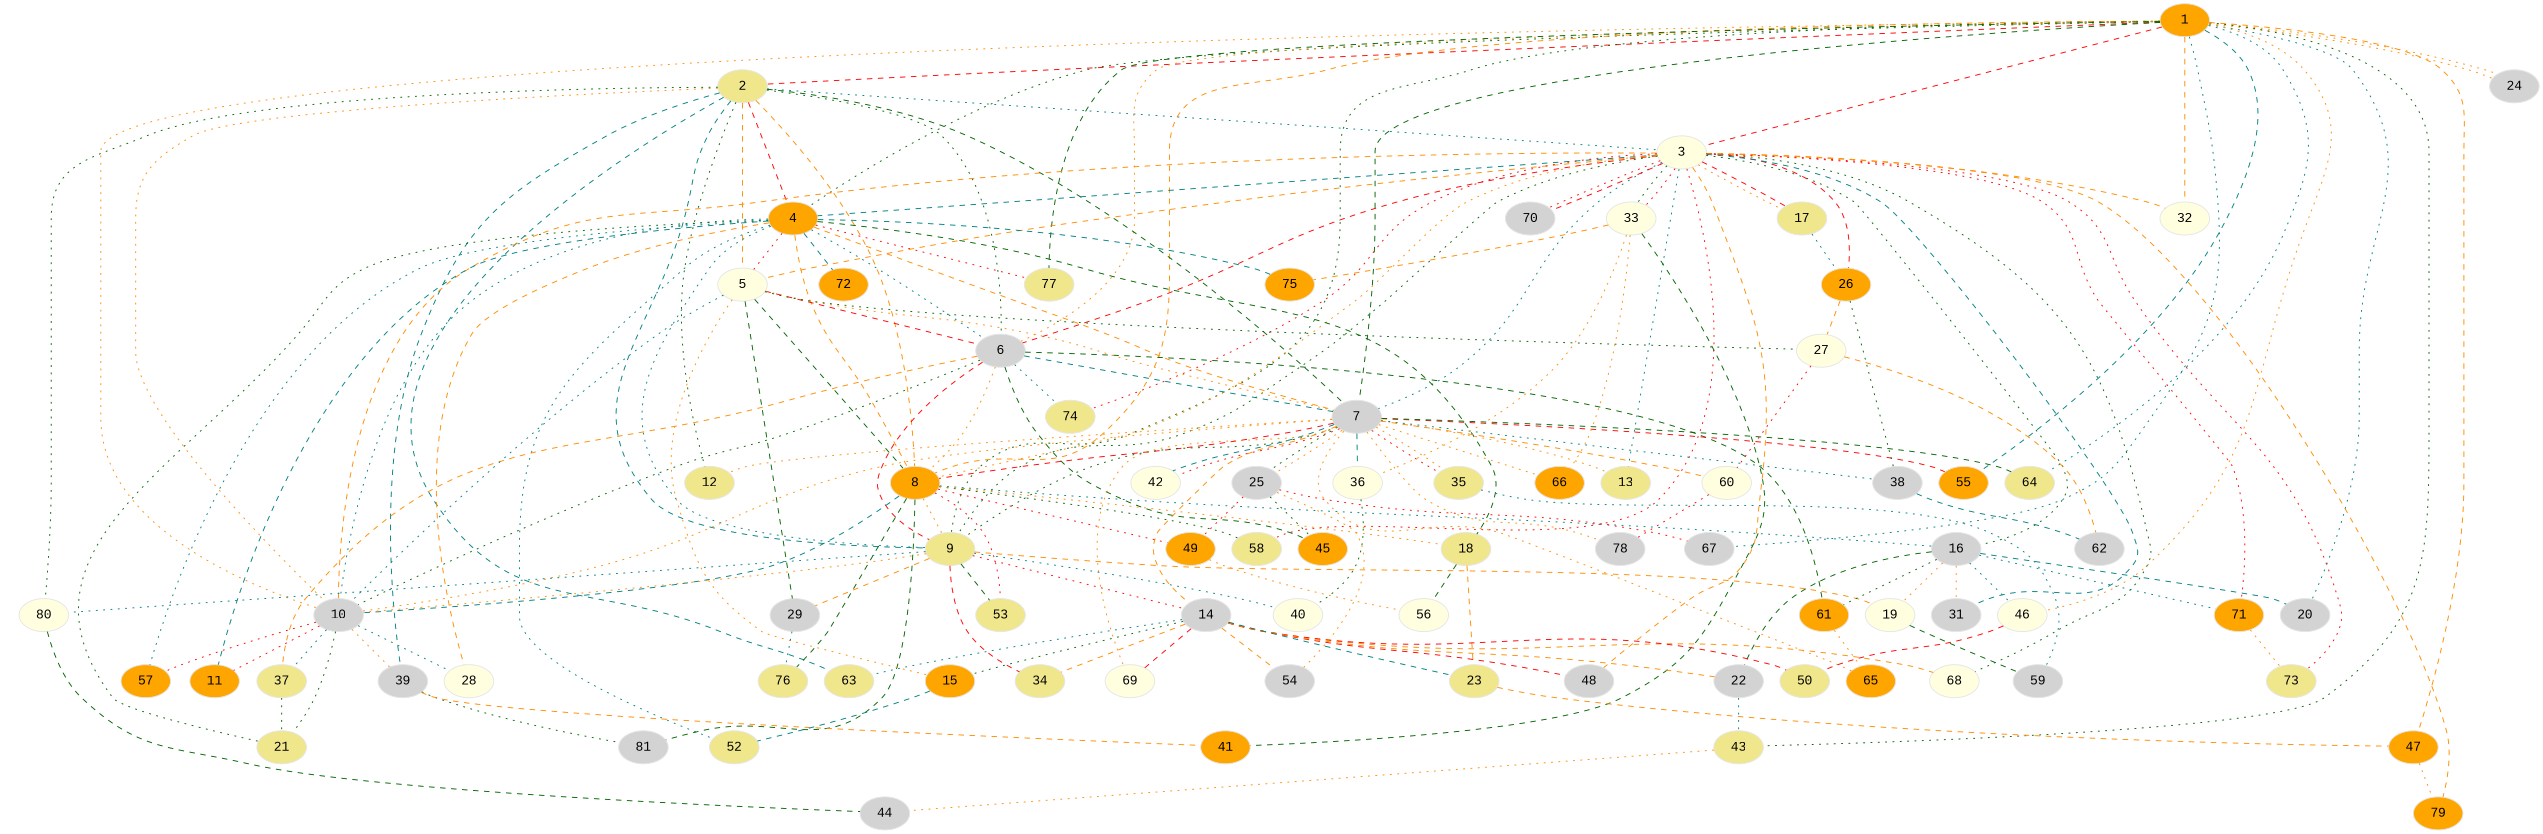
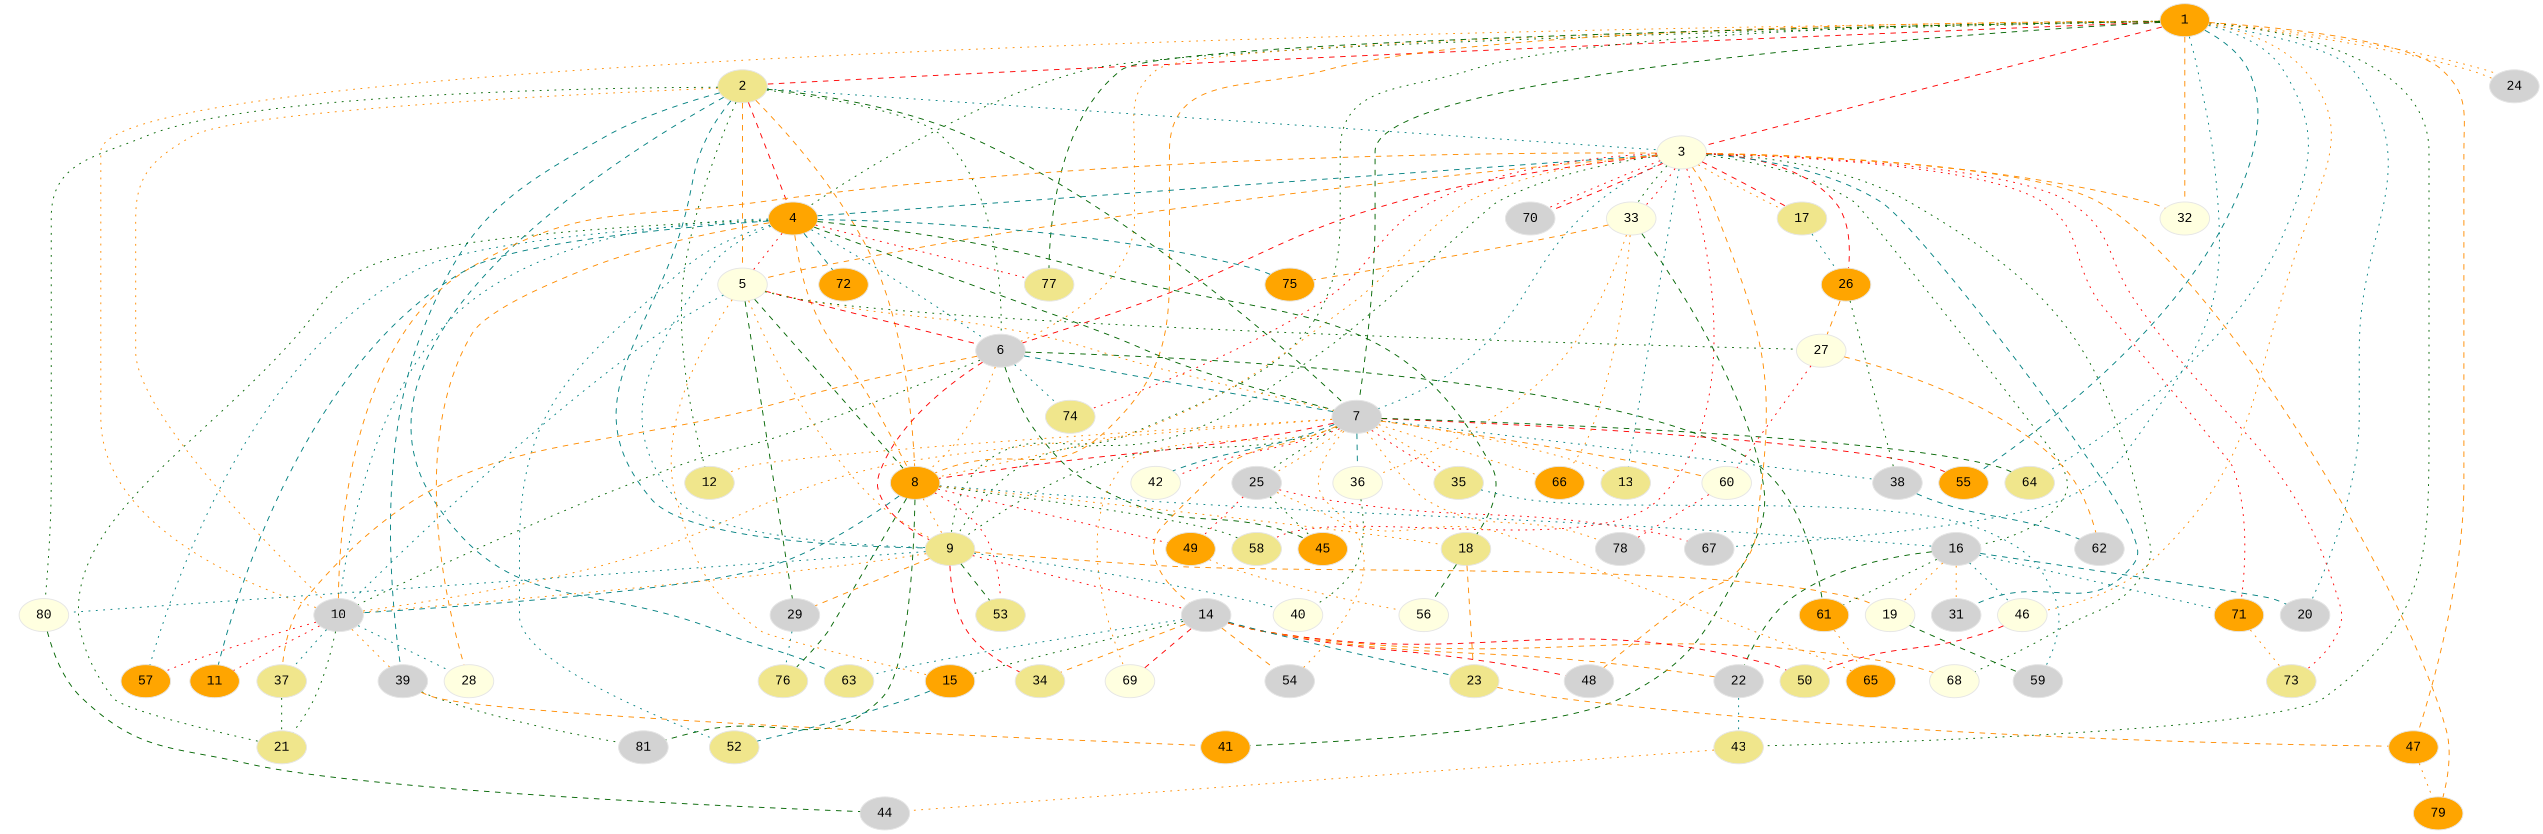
(1047, 312) -> (1047, 312)
none -> (821, 435)
